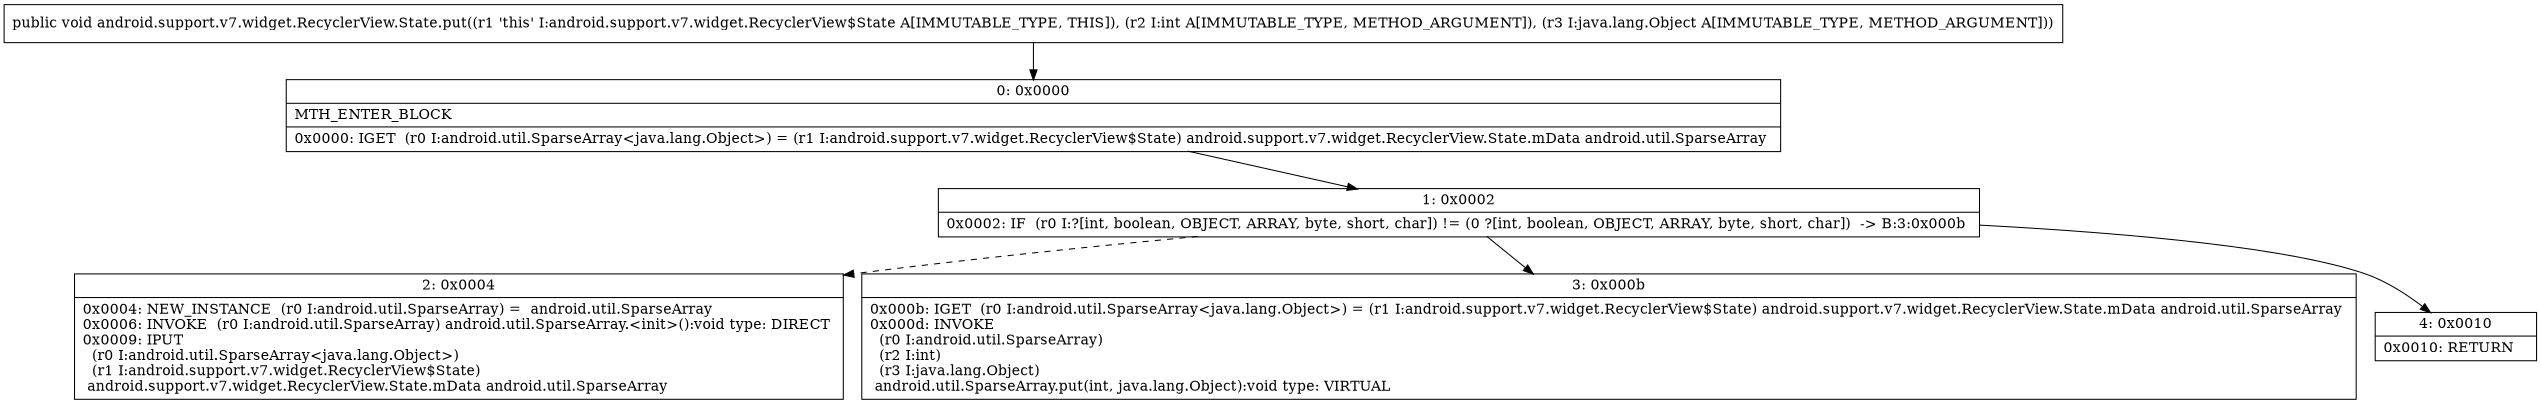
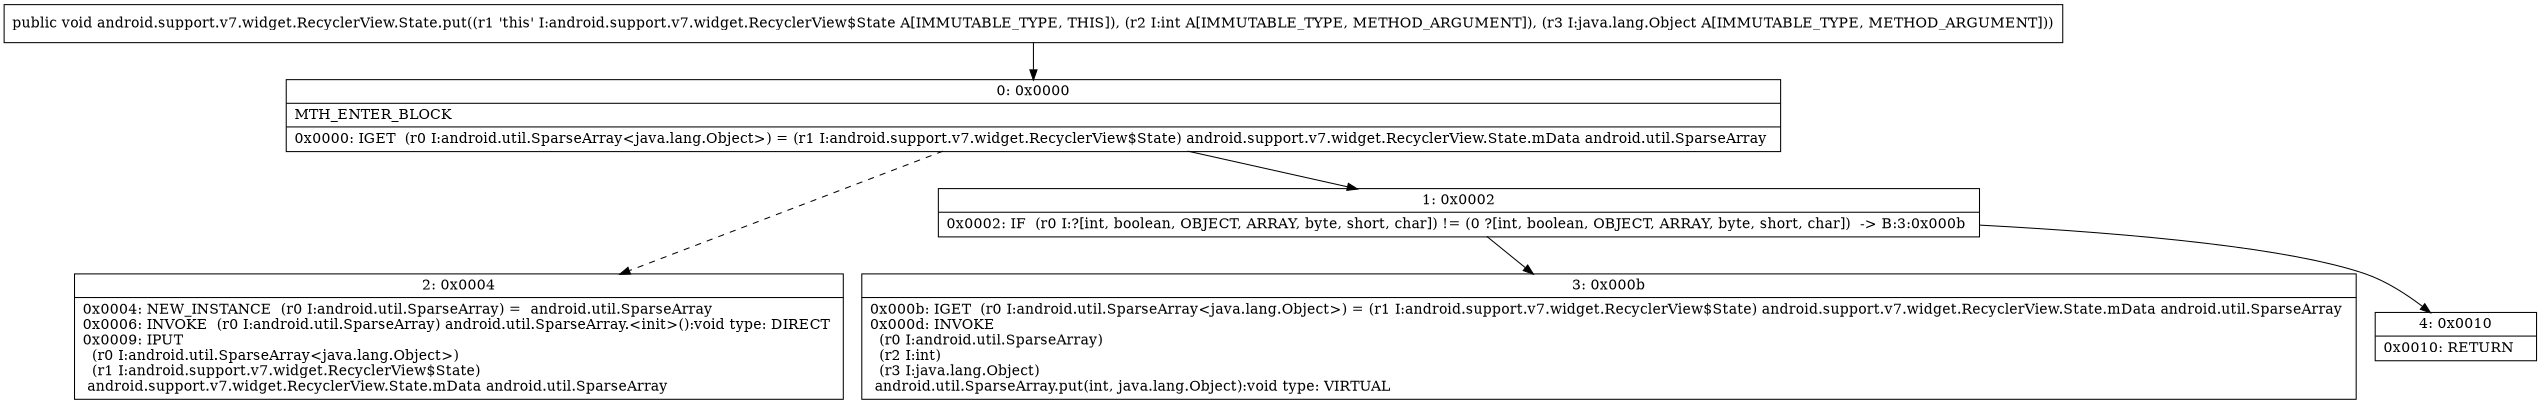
(1026, 254) -> (786, 211)
